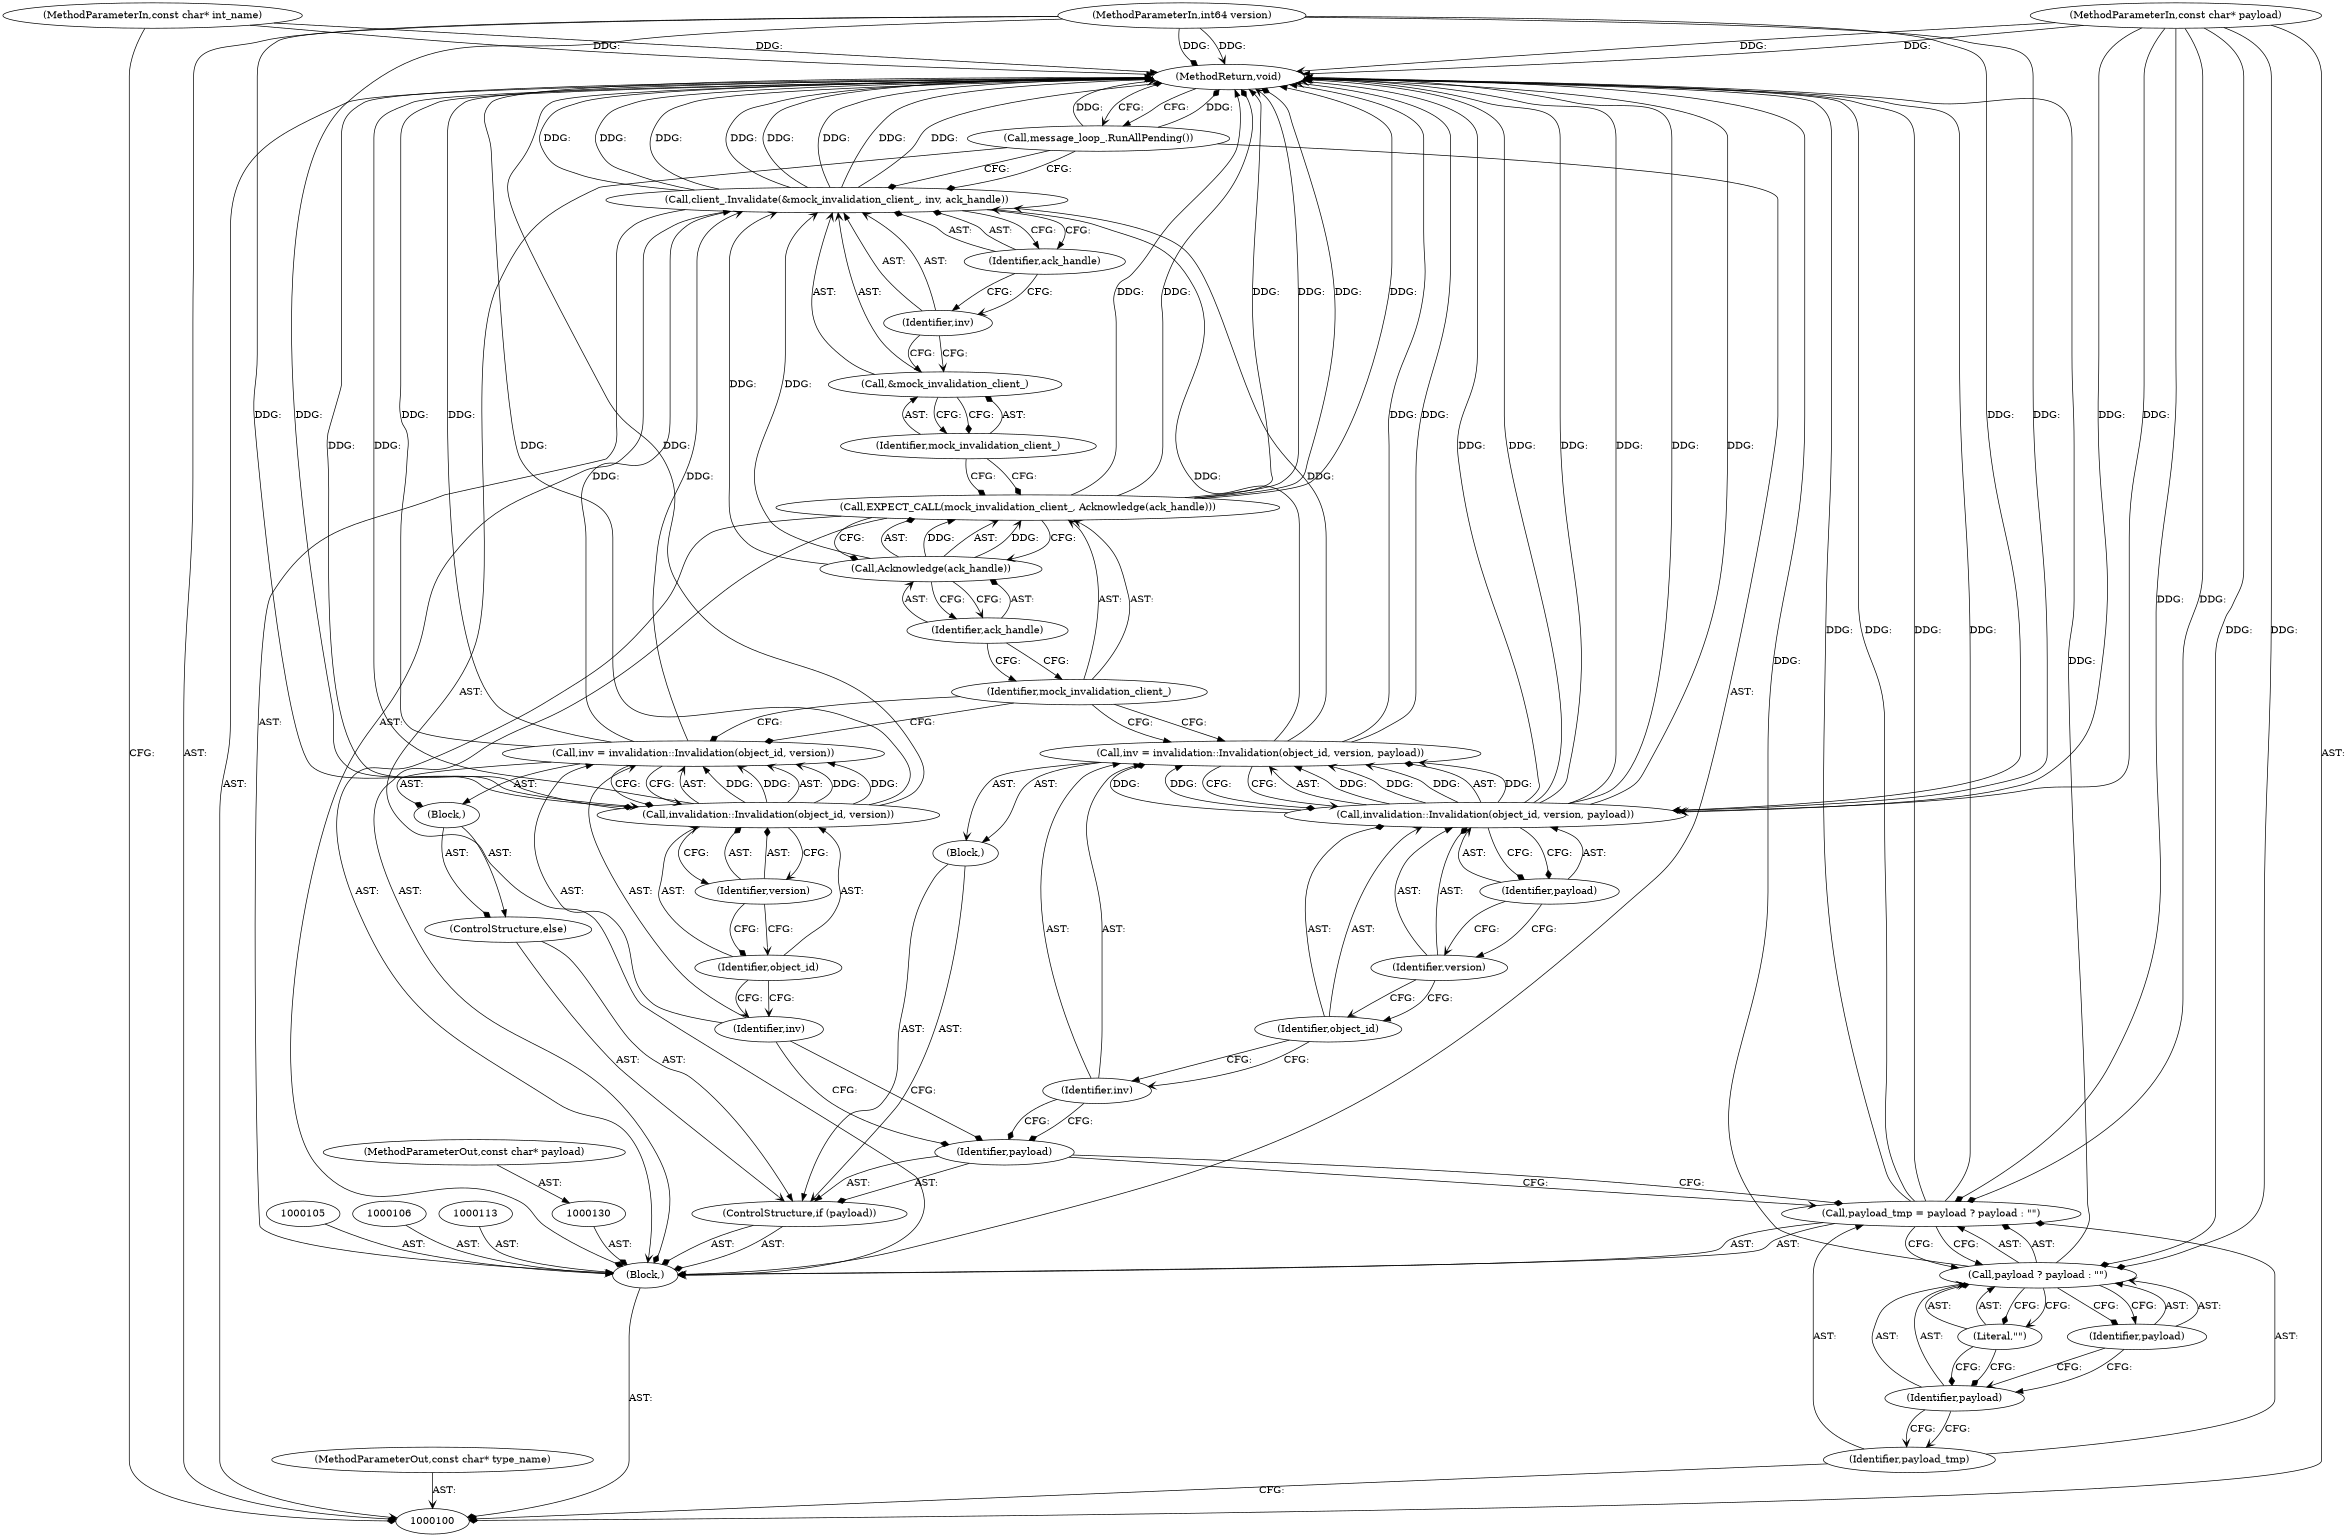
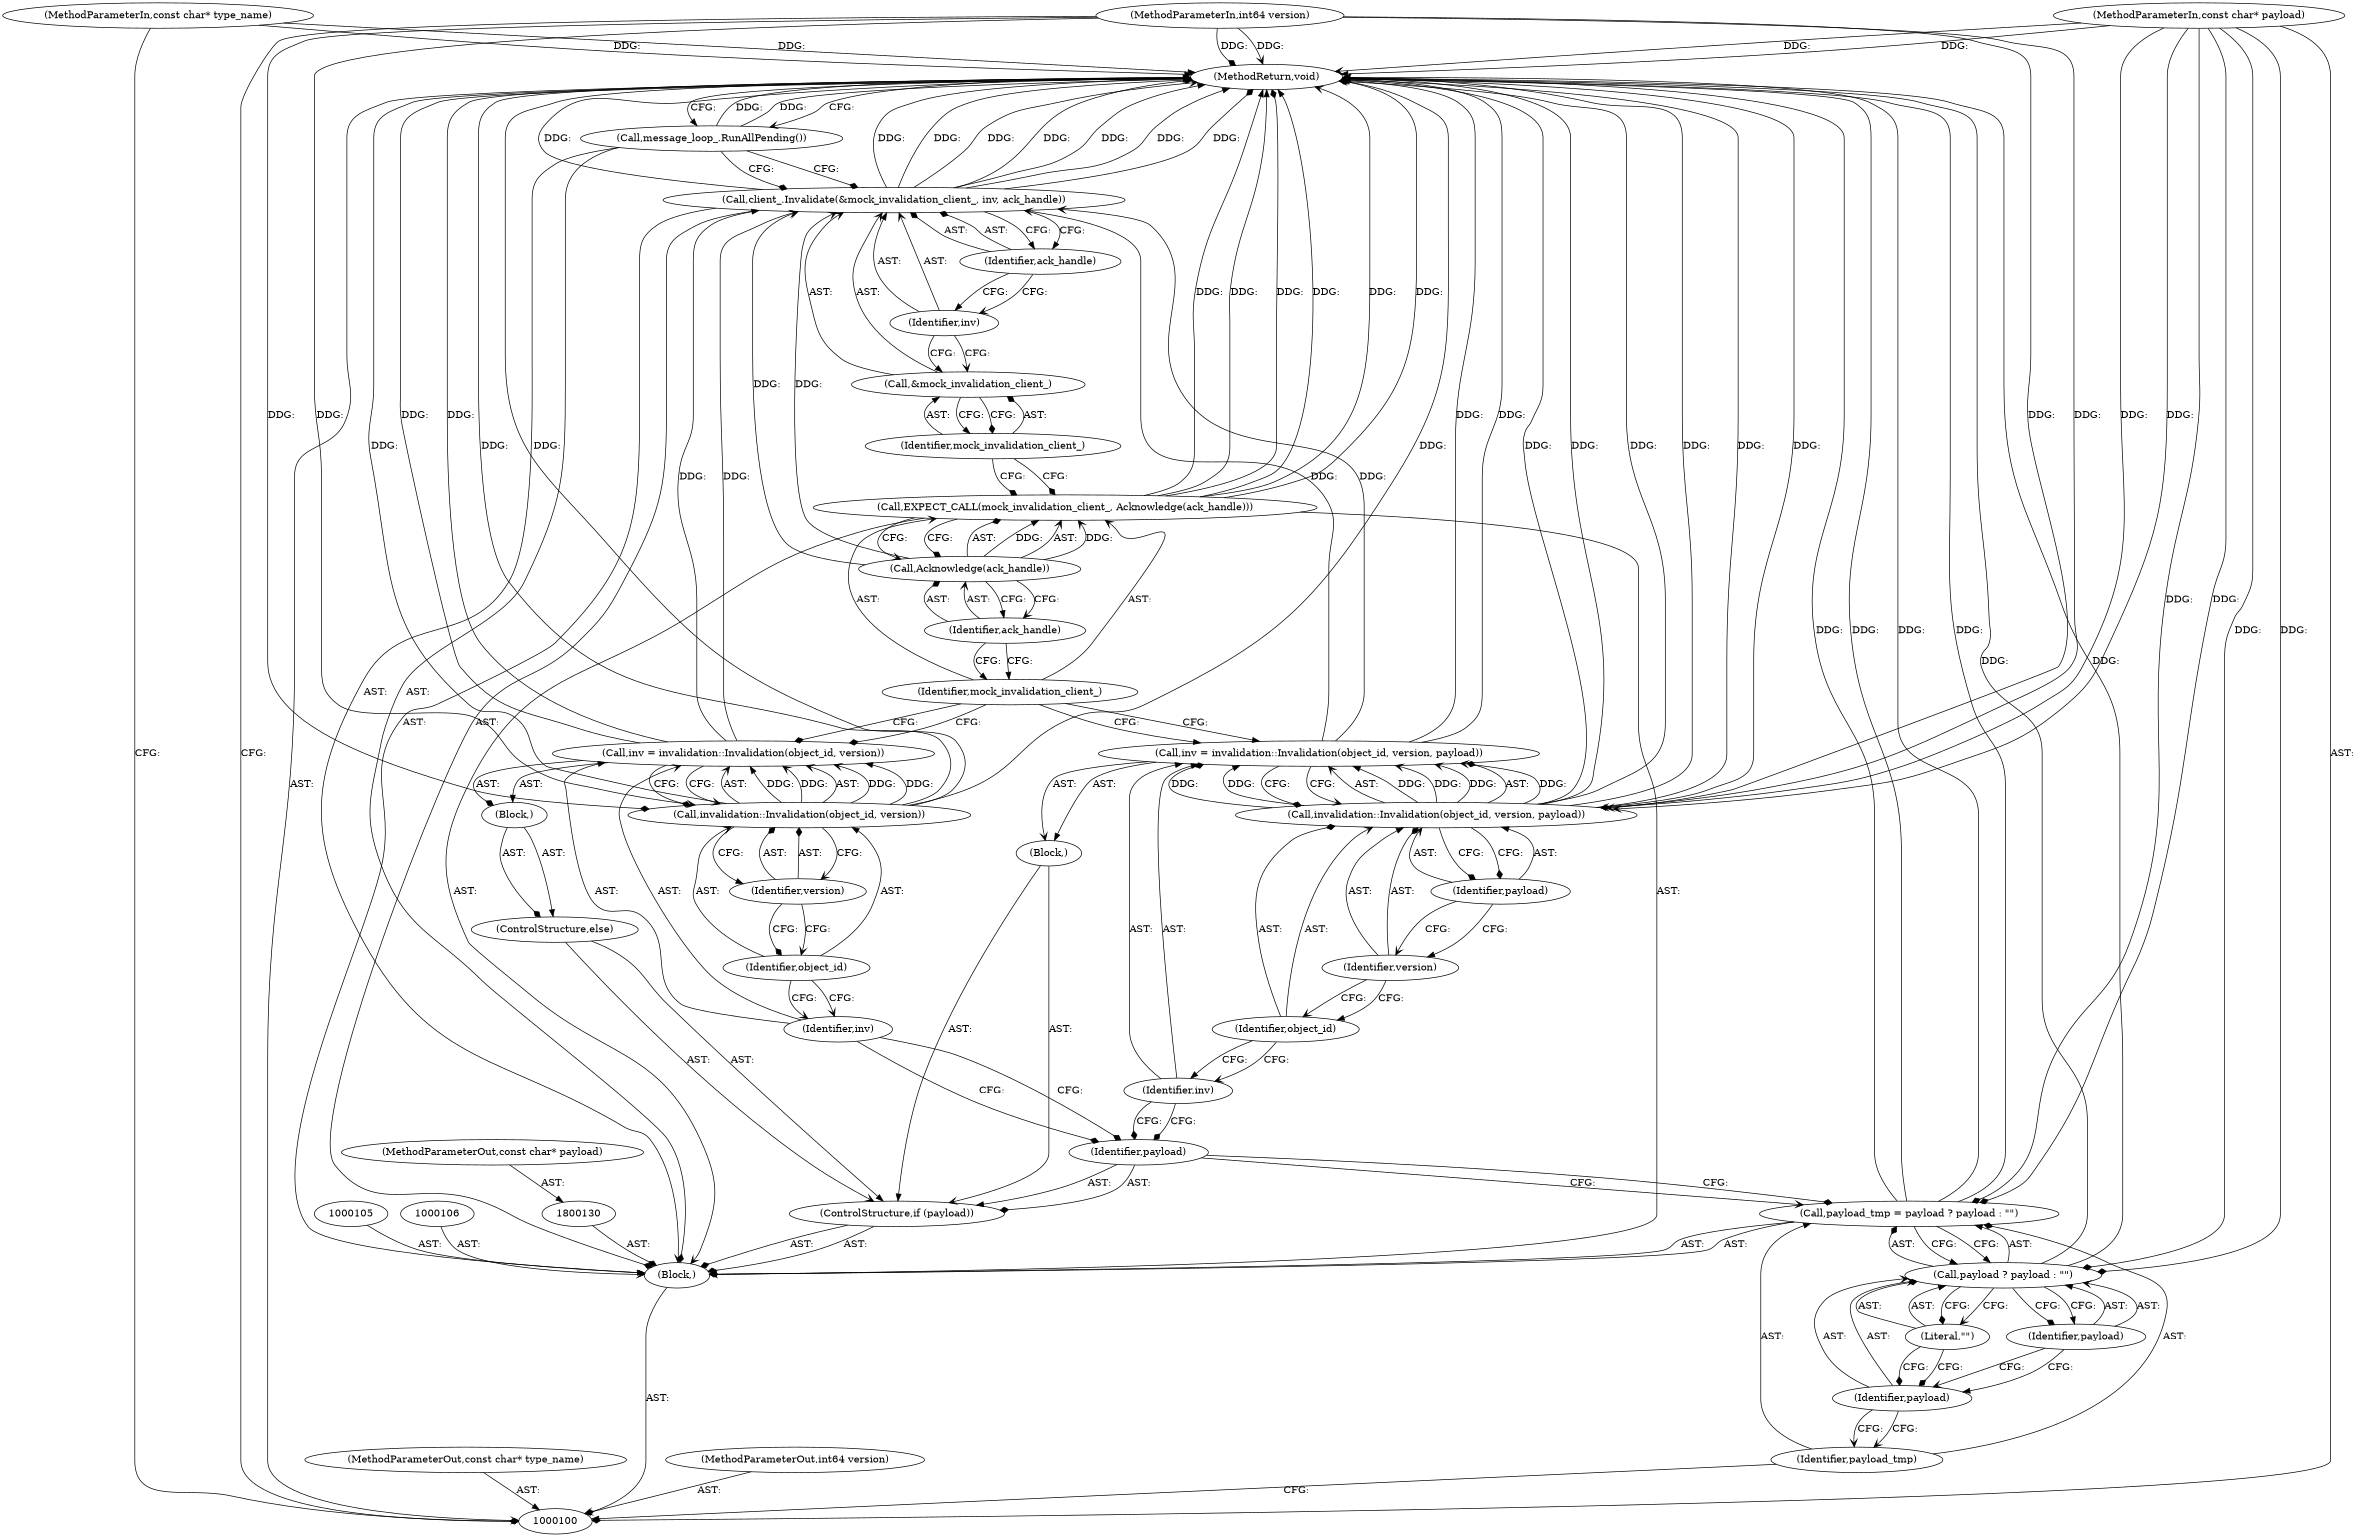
(153, 16) -> (158, 16)
(197, 754) -> (255, 754)
(476, 1214) -> none
(589, 1214) -> (579, 1214)
none -> (795, 1460)
(433, 1487) -> (508, 1489)
